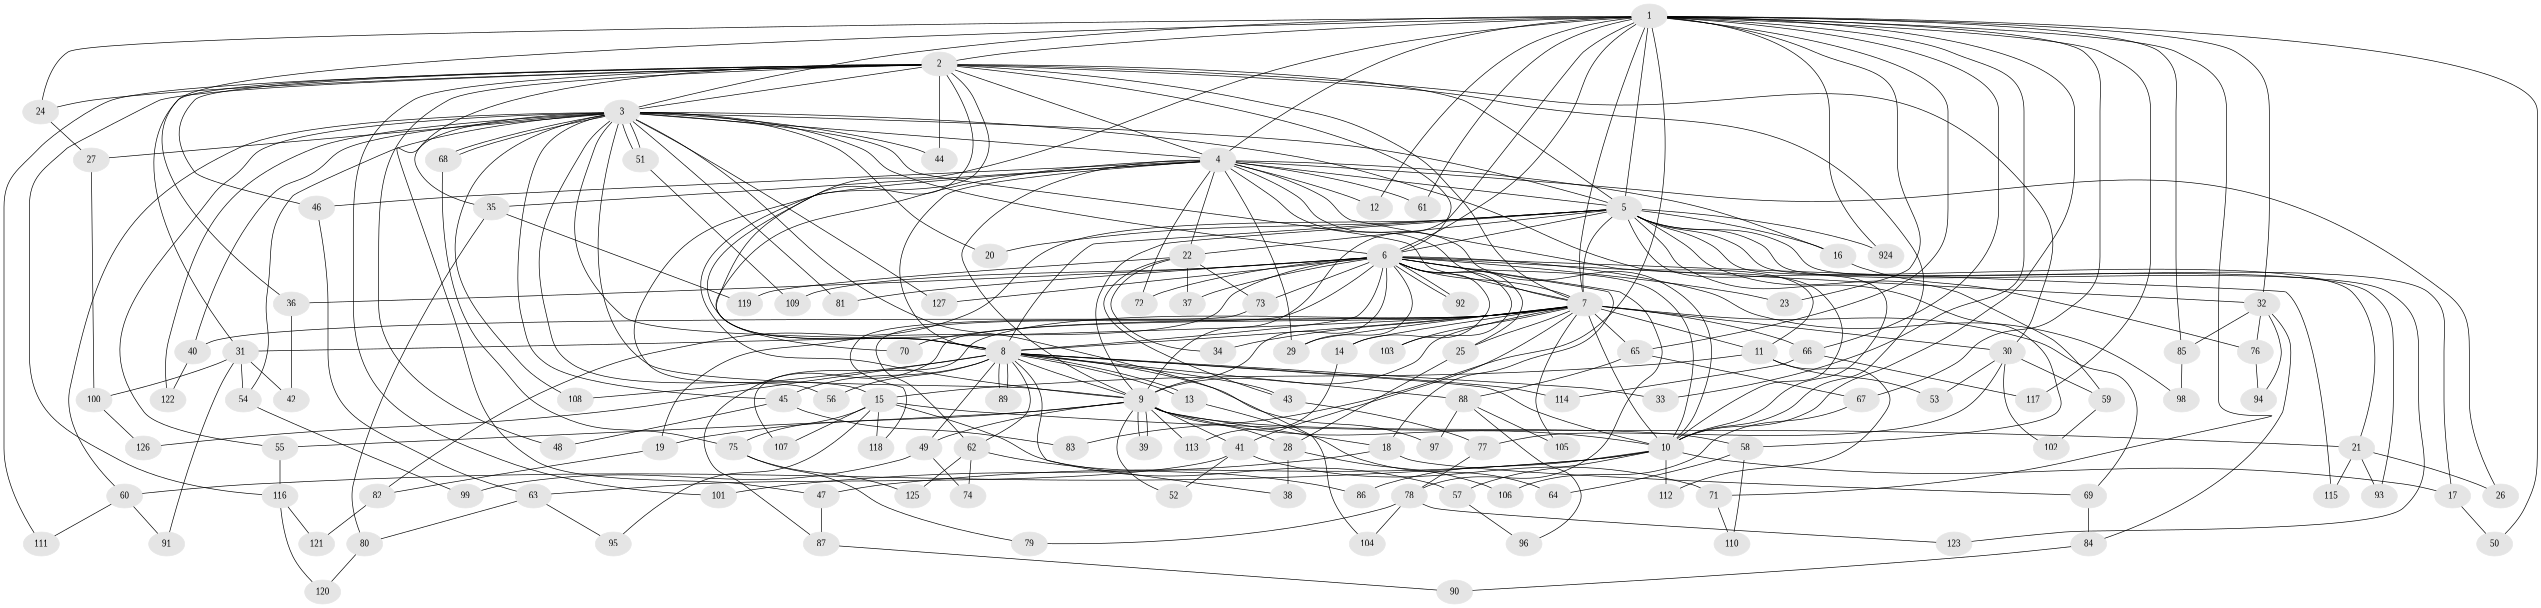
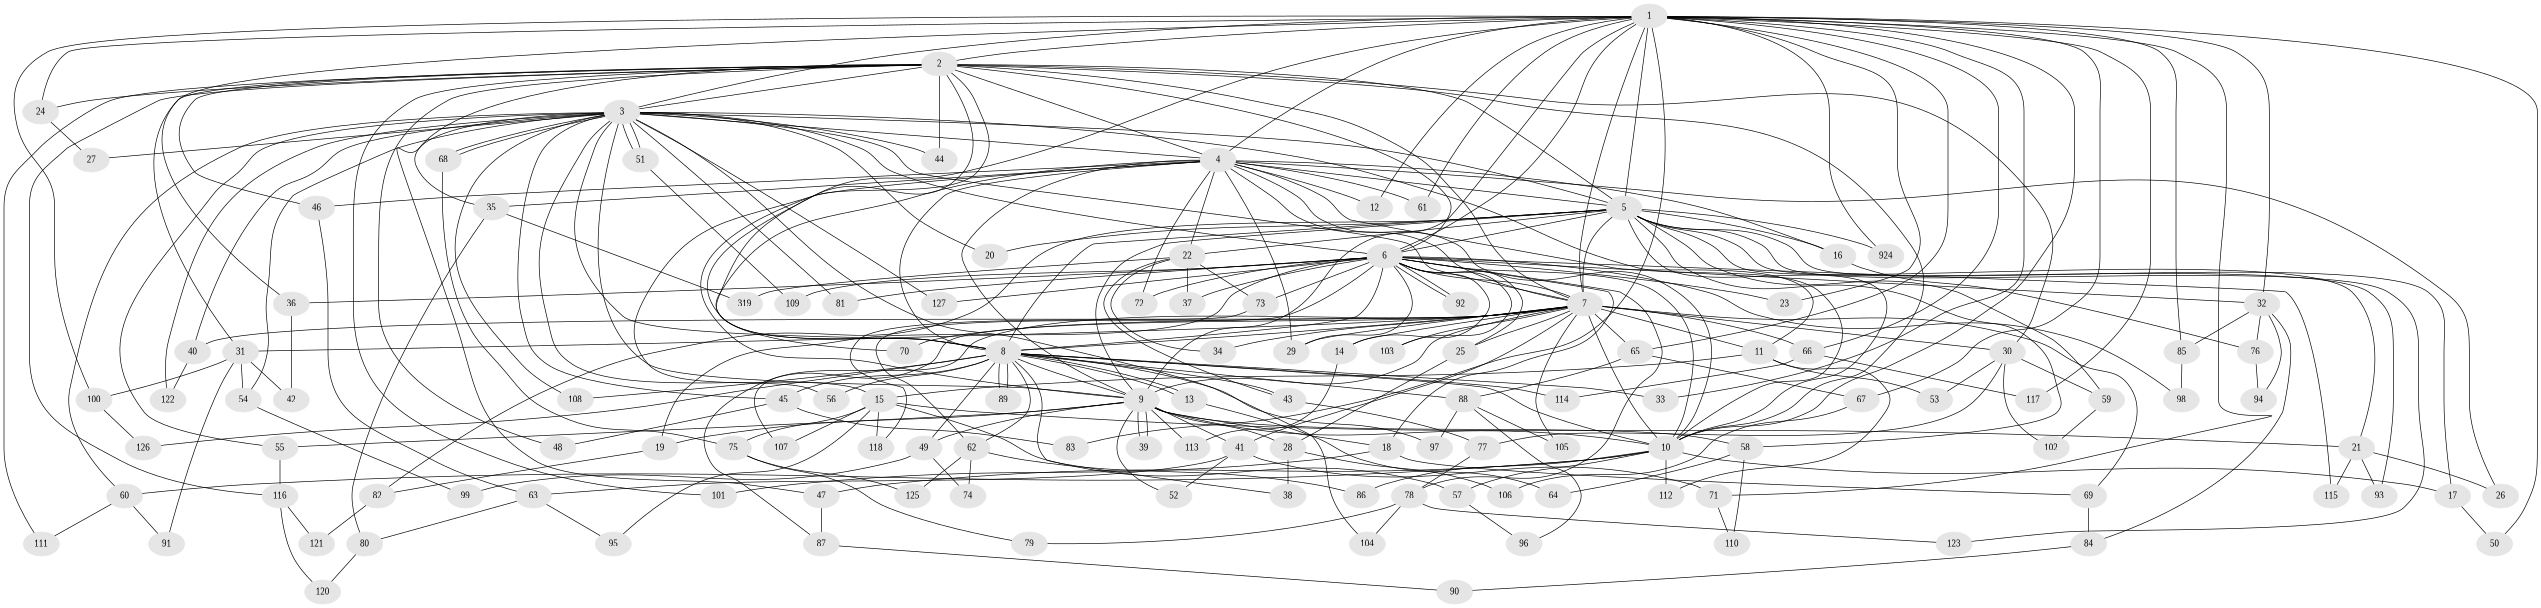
(93, 280) -> (656, 21)
(745, 304) -> (745, 304)
(1259, 346) -> none
